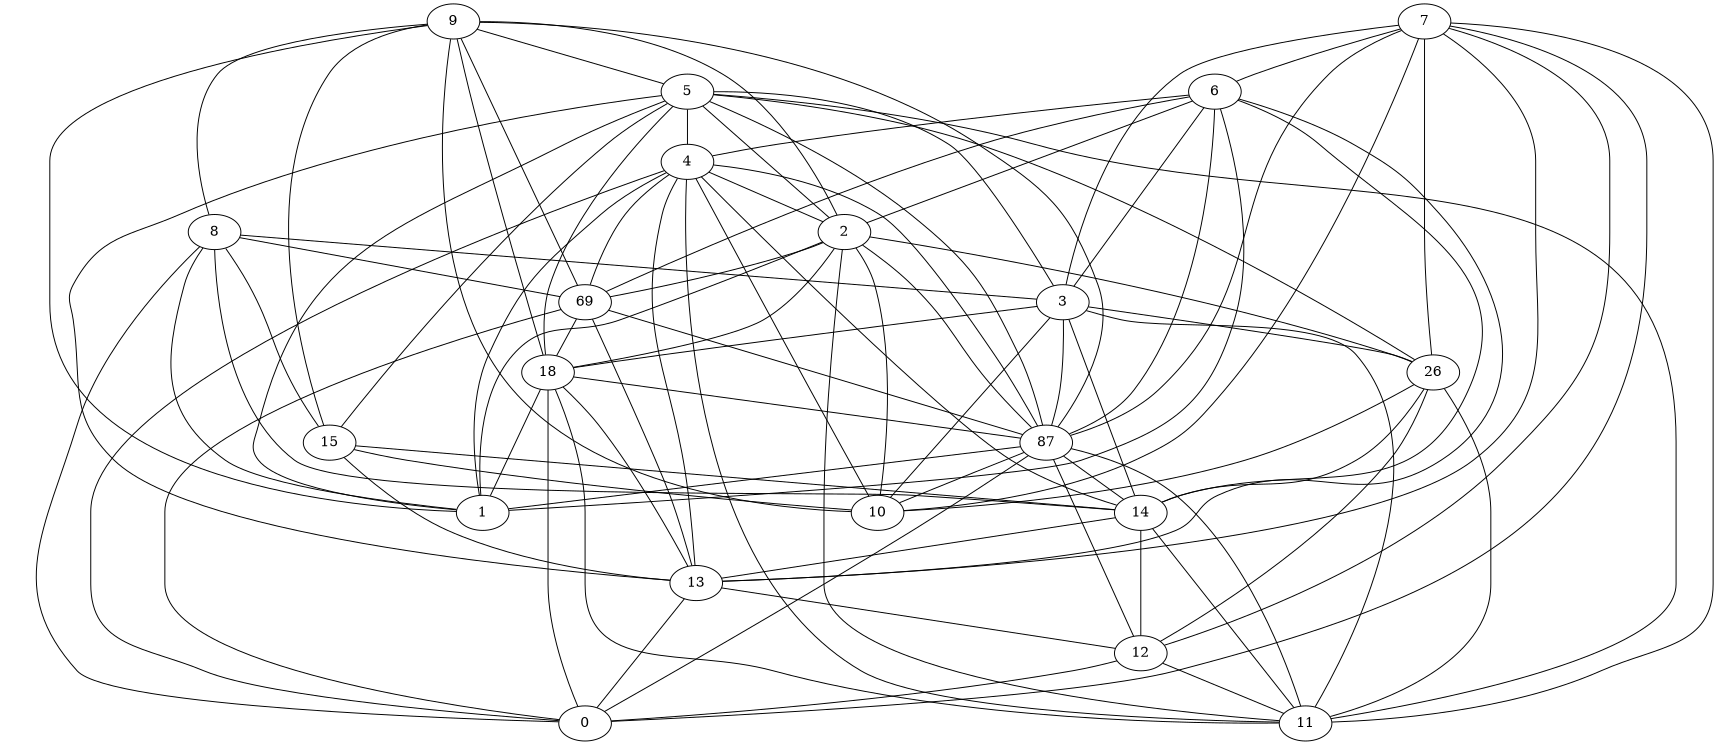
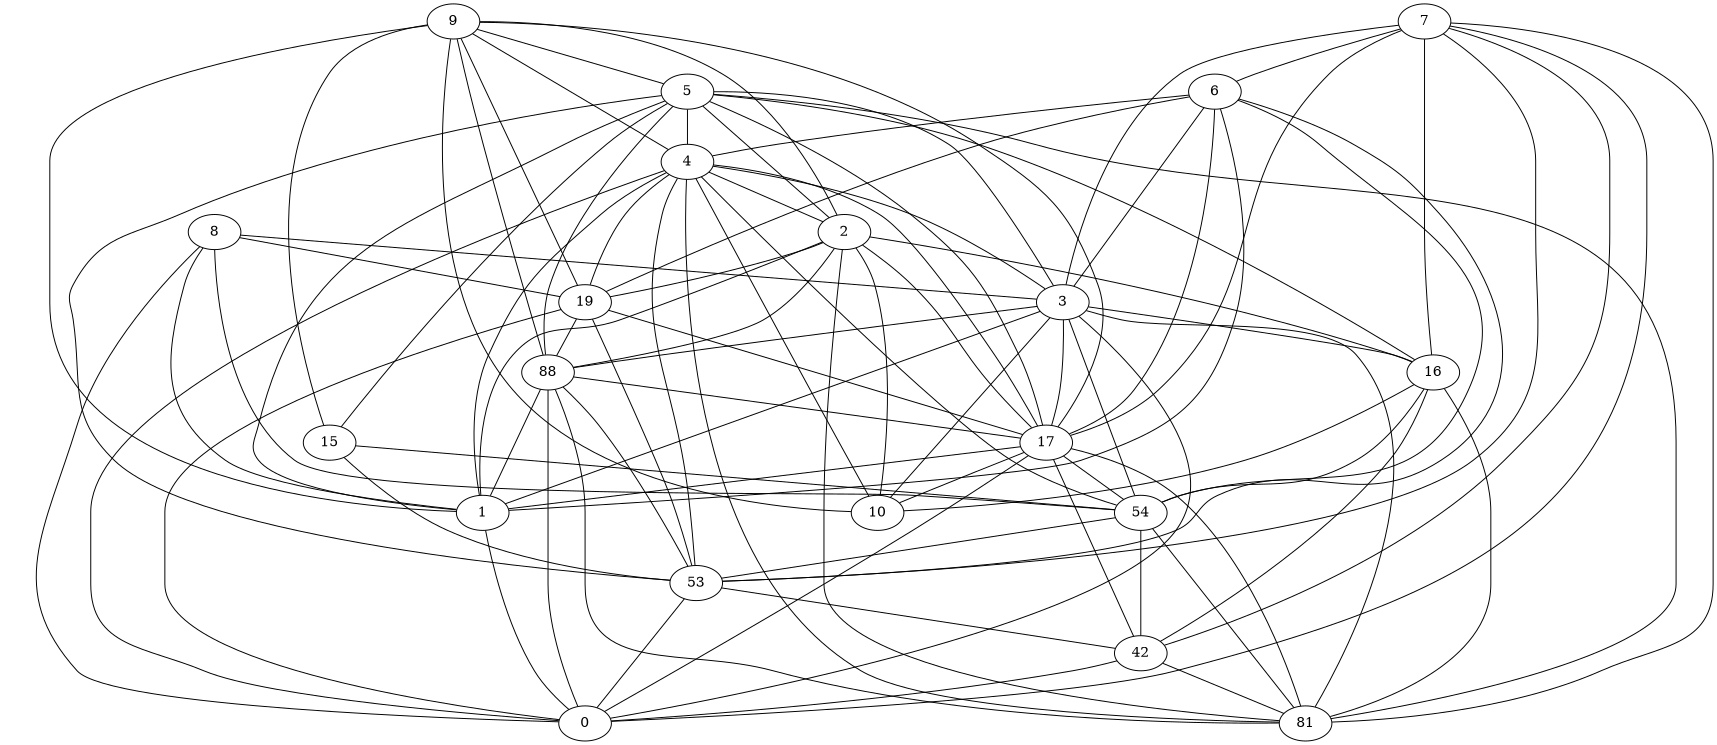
(217, 74) -> (570, 92)
(1038, 159) -> none
none -> (887, 206)
(585, 302) -> (585, 302)
(270, 333) -> none
(1240, 370) -> none
(548, 372) -> (548, 372)
(1433, 372) -> (1433, 372)
none -> (759, 412)
(1046, 443) -> (1046, 443)
(589, 485) -> none
(1141, 513) -> (1141, 513)
(696, 583) -> (696, 583)
none -> (1027, 615)
none -> (513, 627)
(1141, 653) -> (1141, 653)
(1306, 723) -> (1306, 723)
